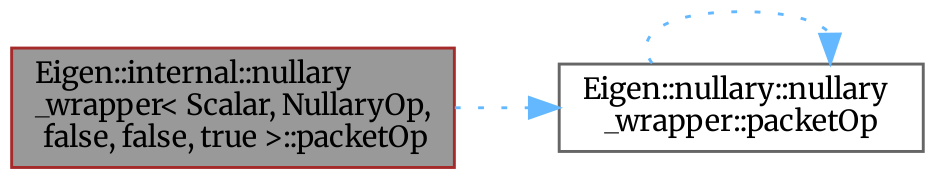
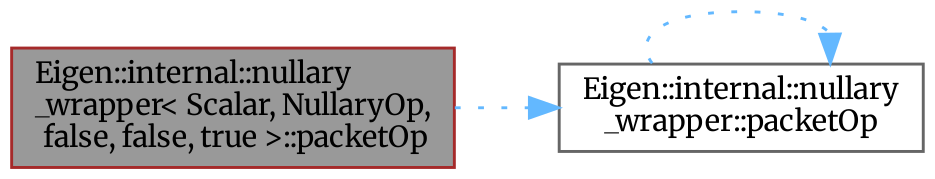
(741, 108) -> (741, 108)
